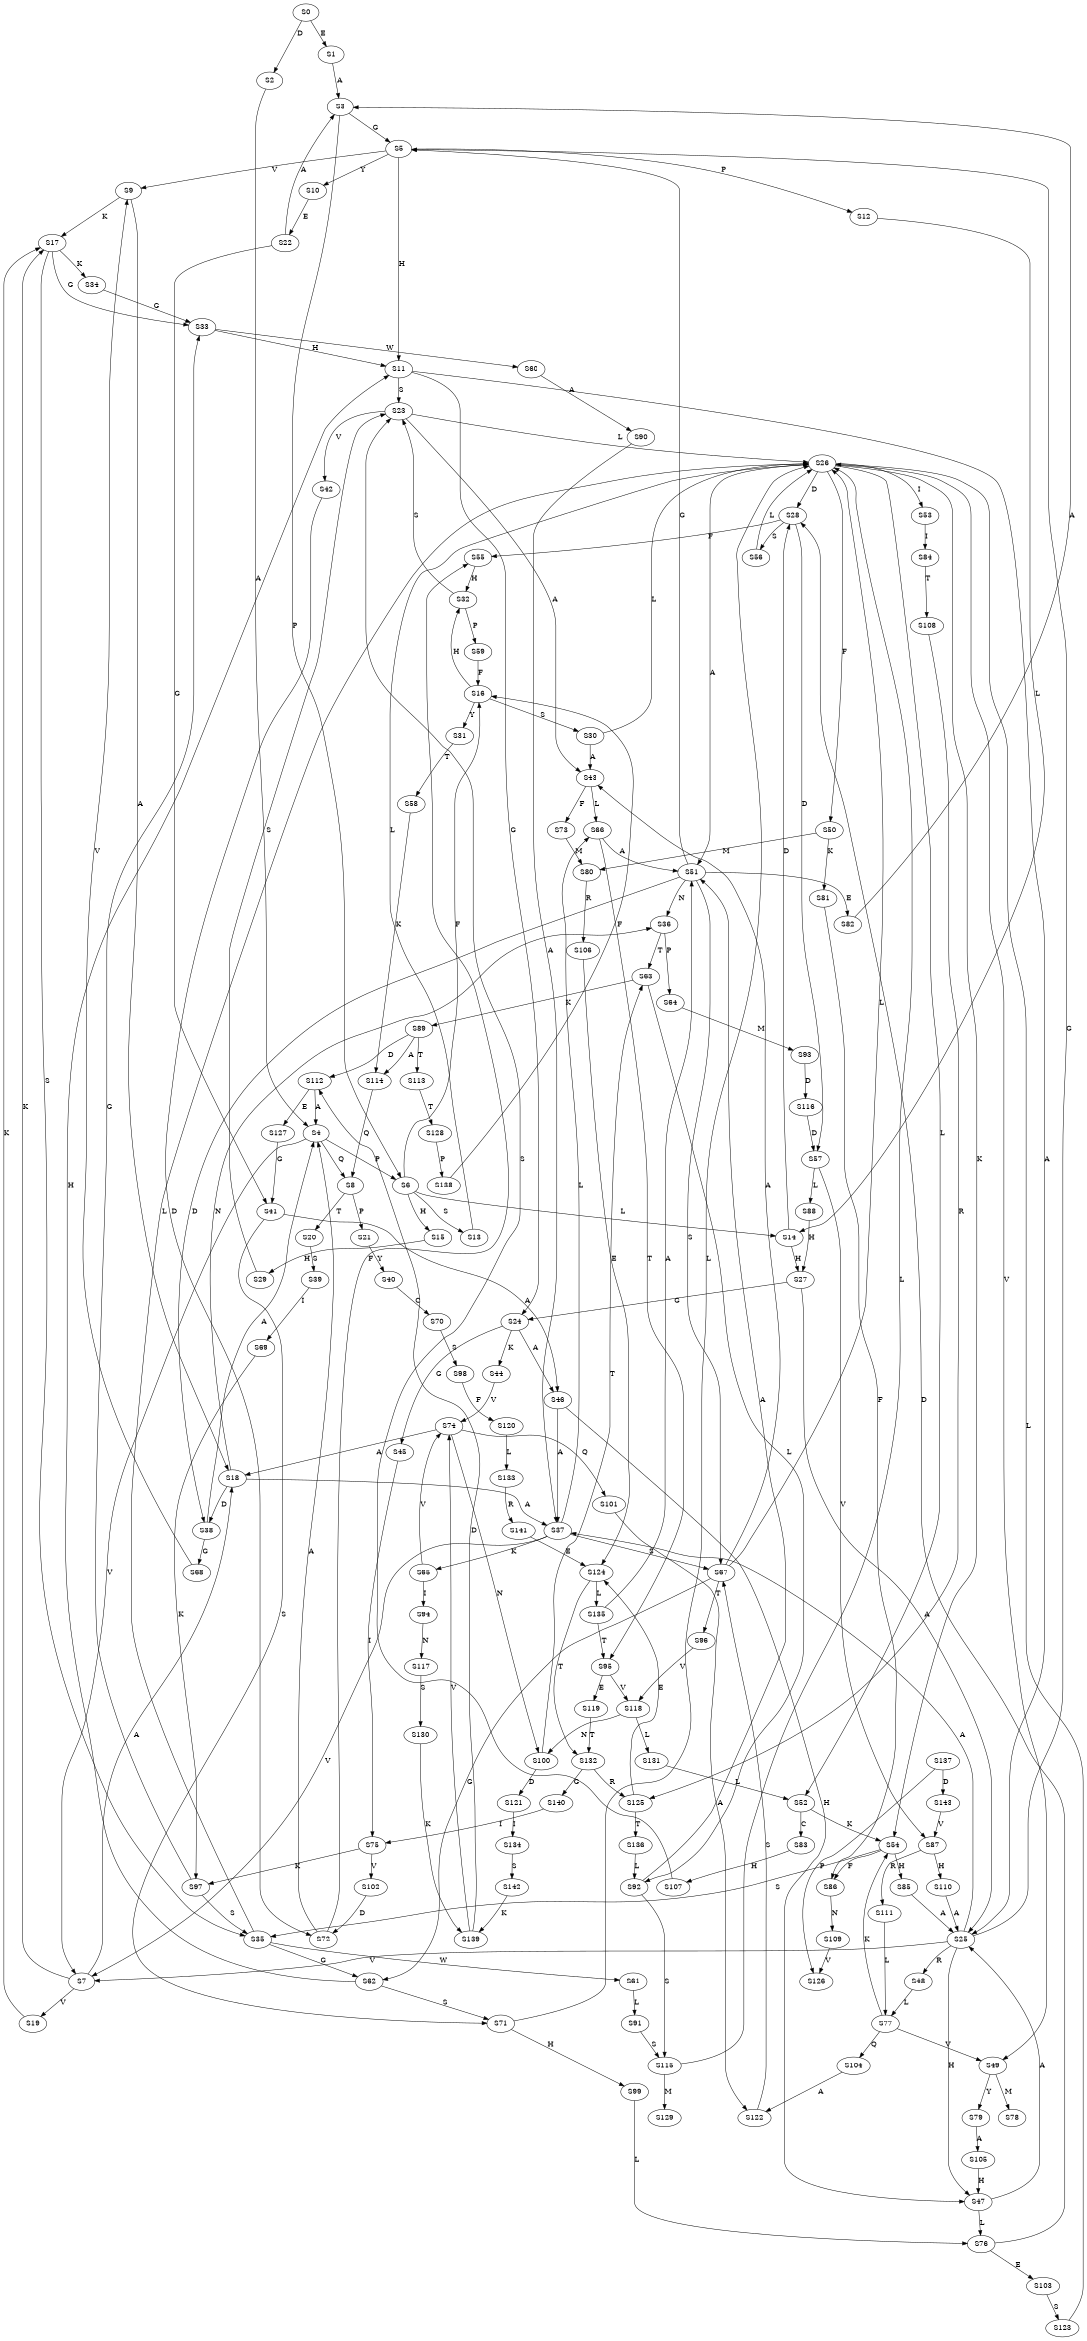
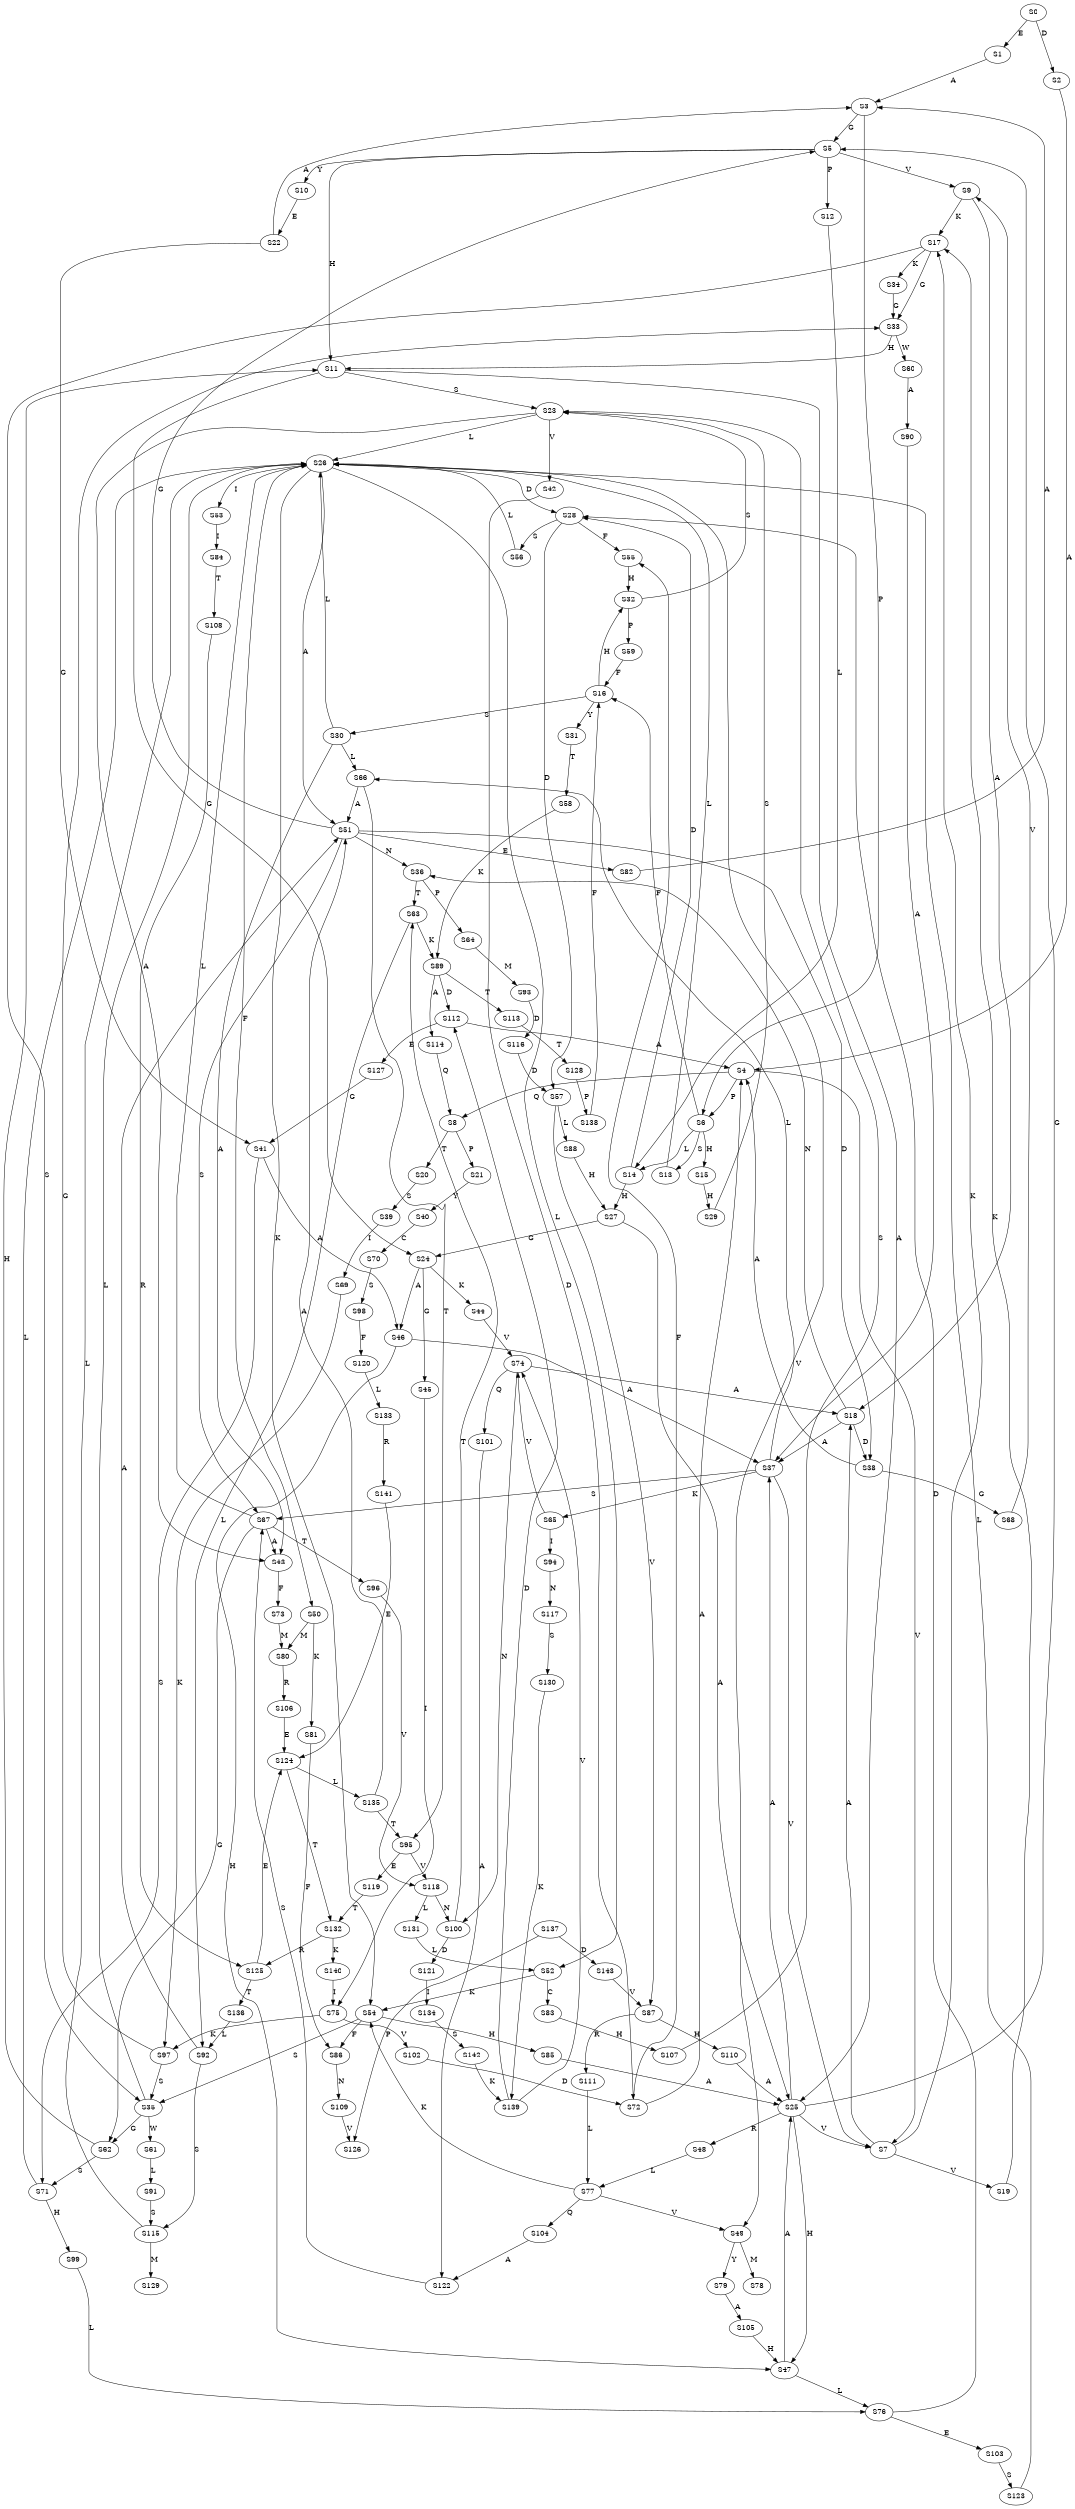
(593, 802) -> (348, 755)
(393, 940) -> (476, 866)
(577, 1782) -> (336, 1950)
